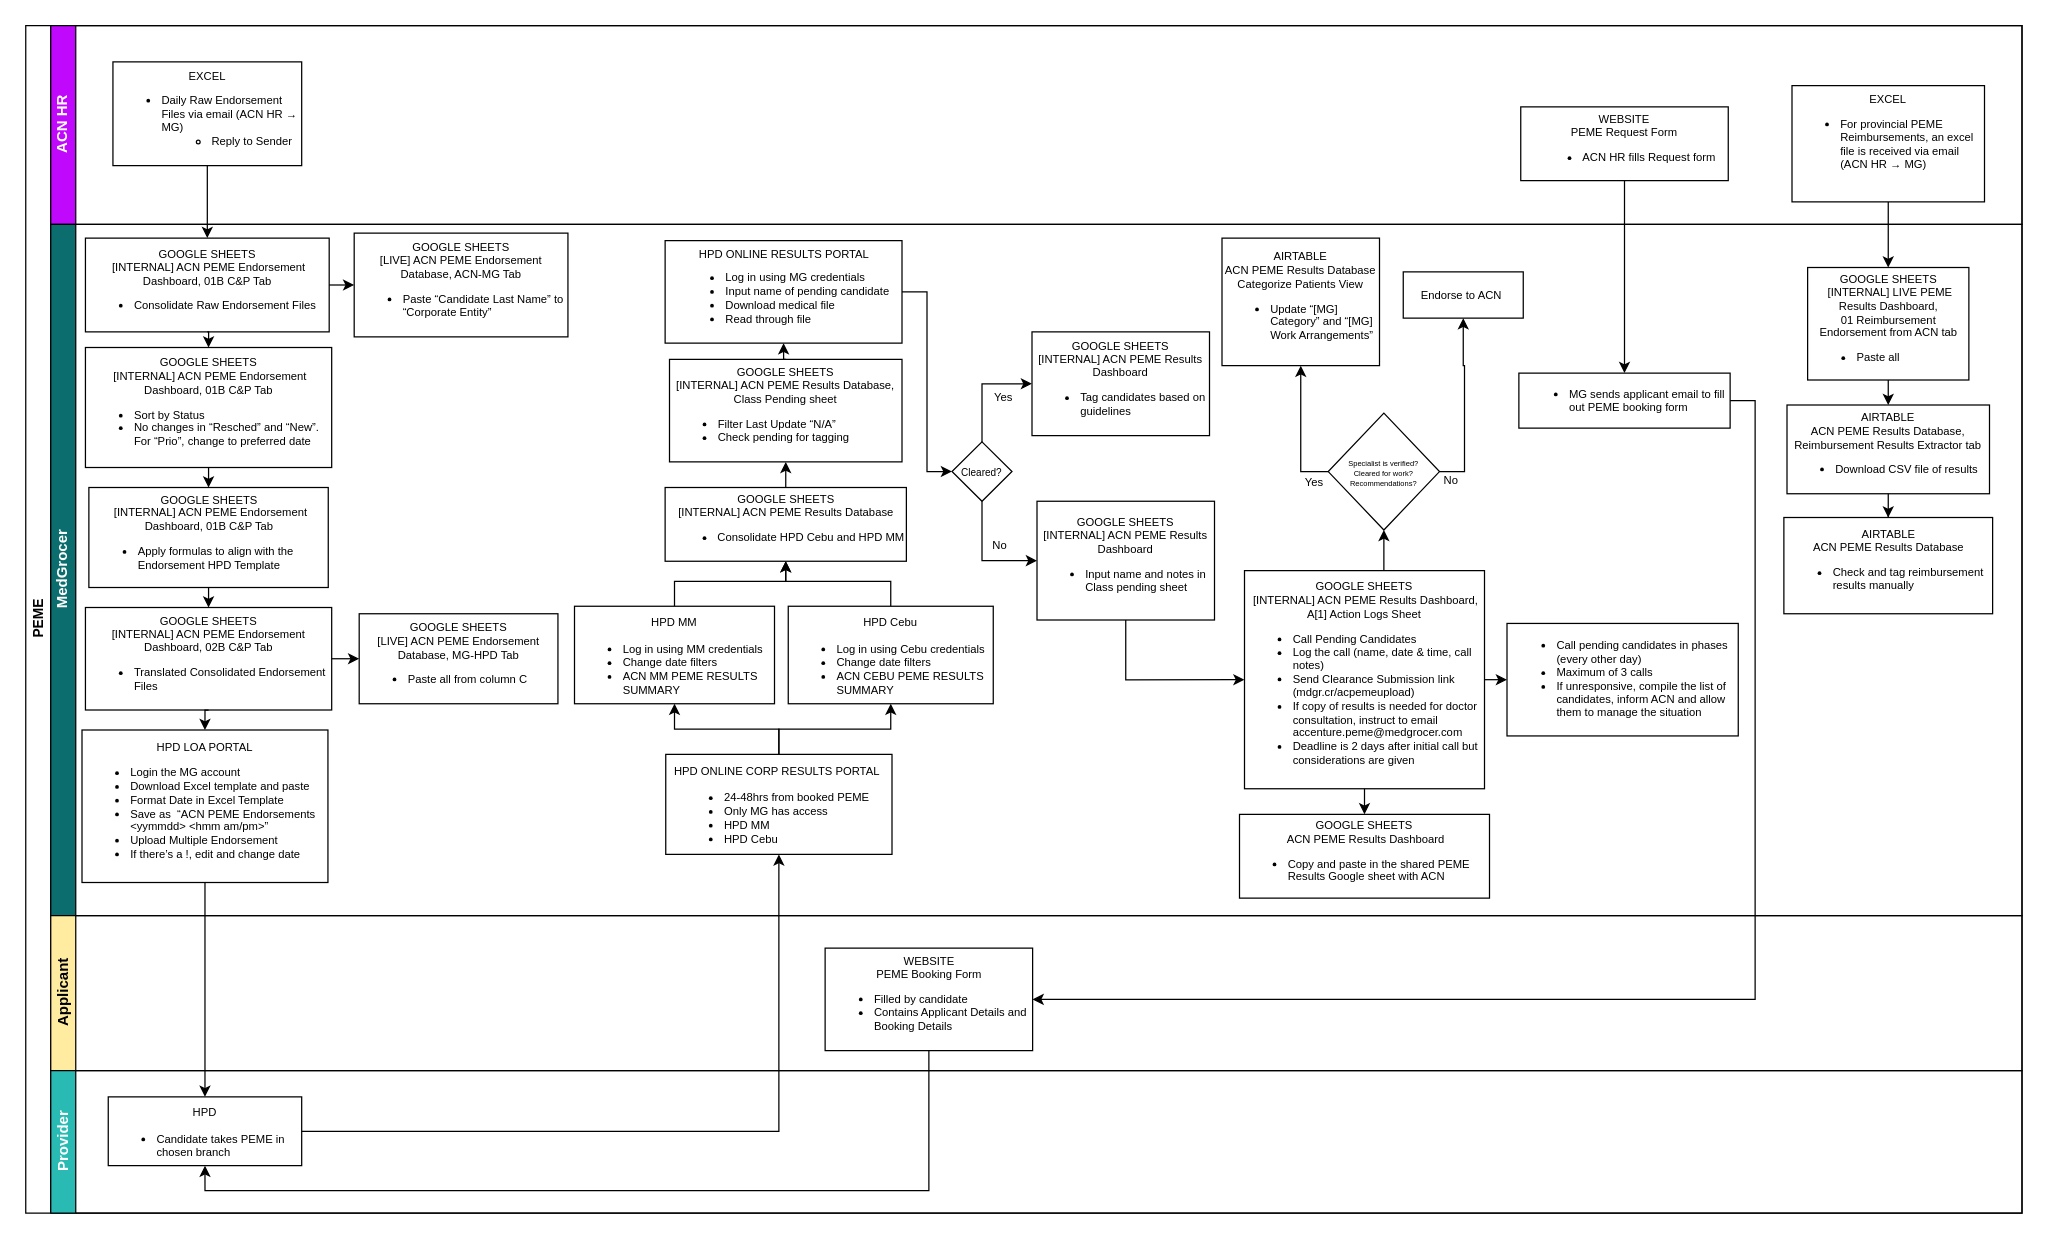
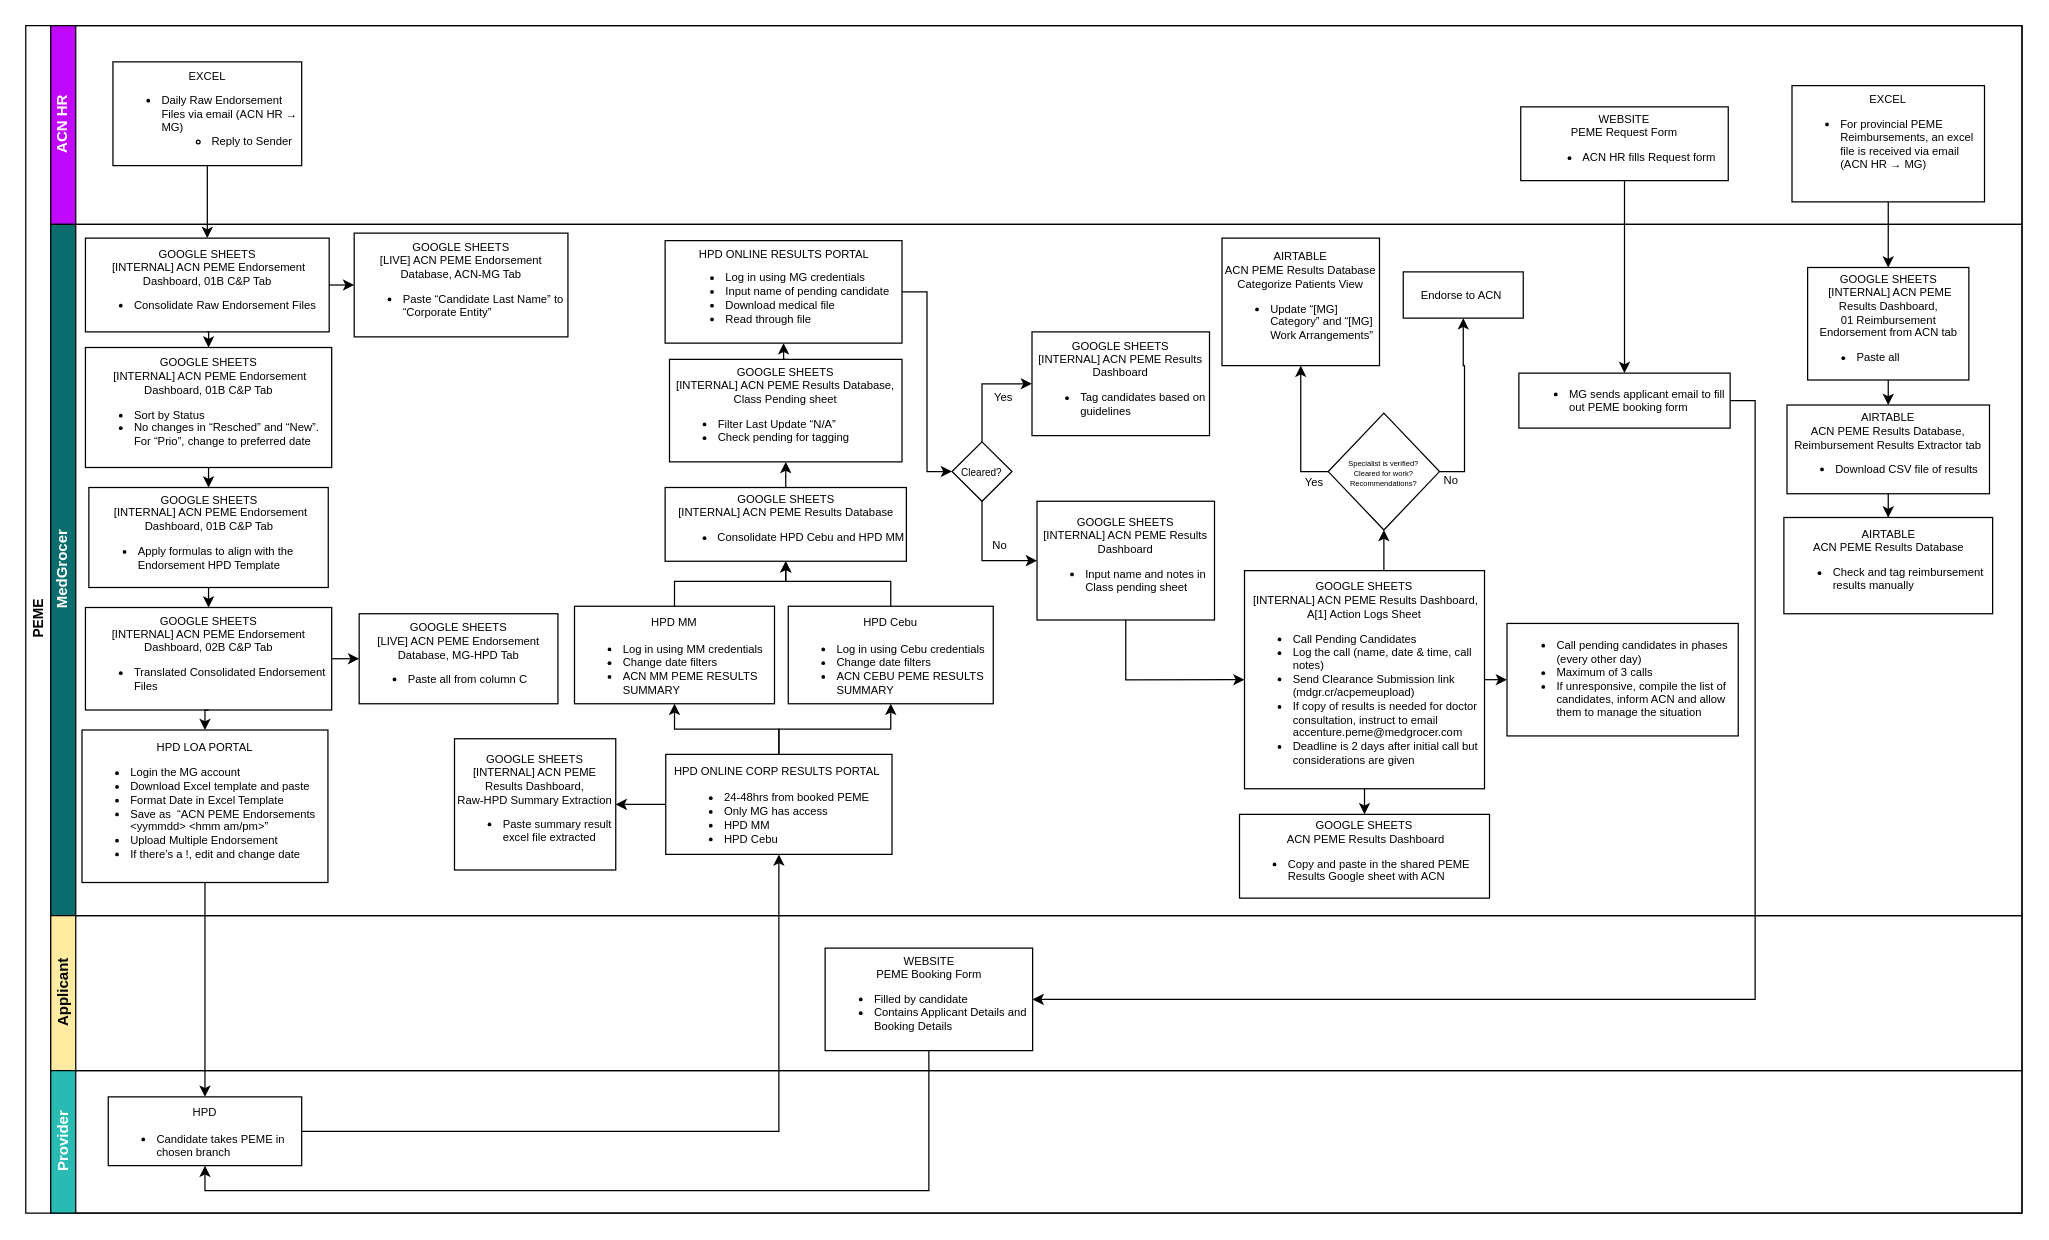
(1889, 324) -> (1889, 324)
none -> (535, 804)
none -> (645, 804)
